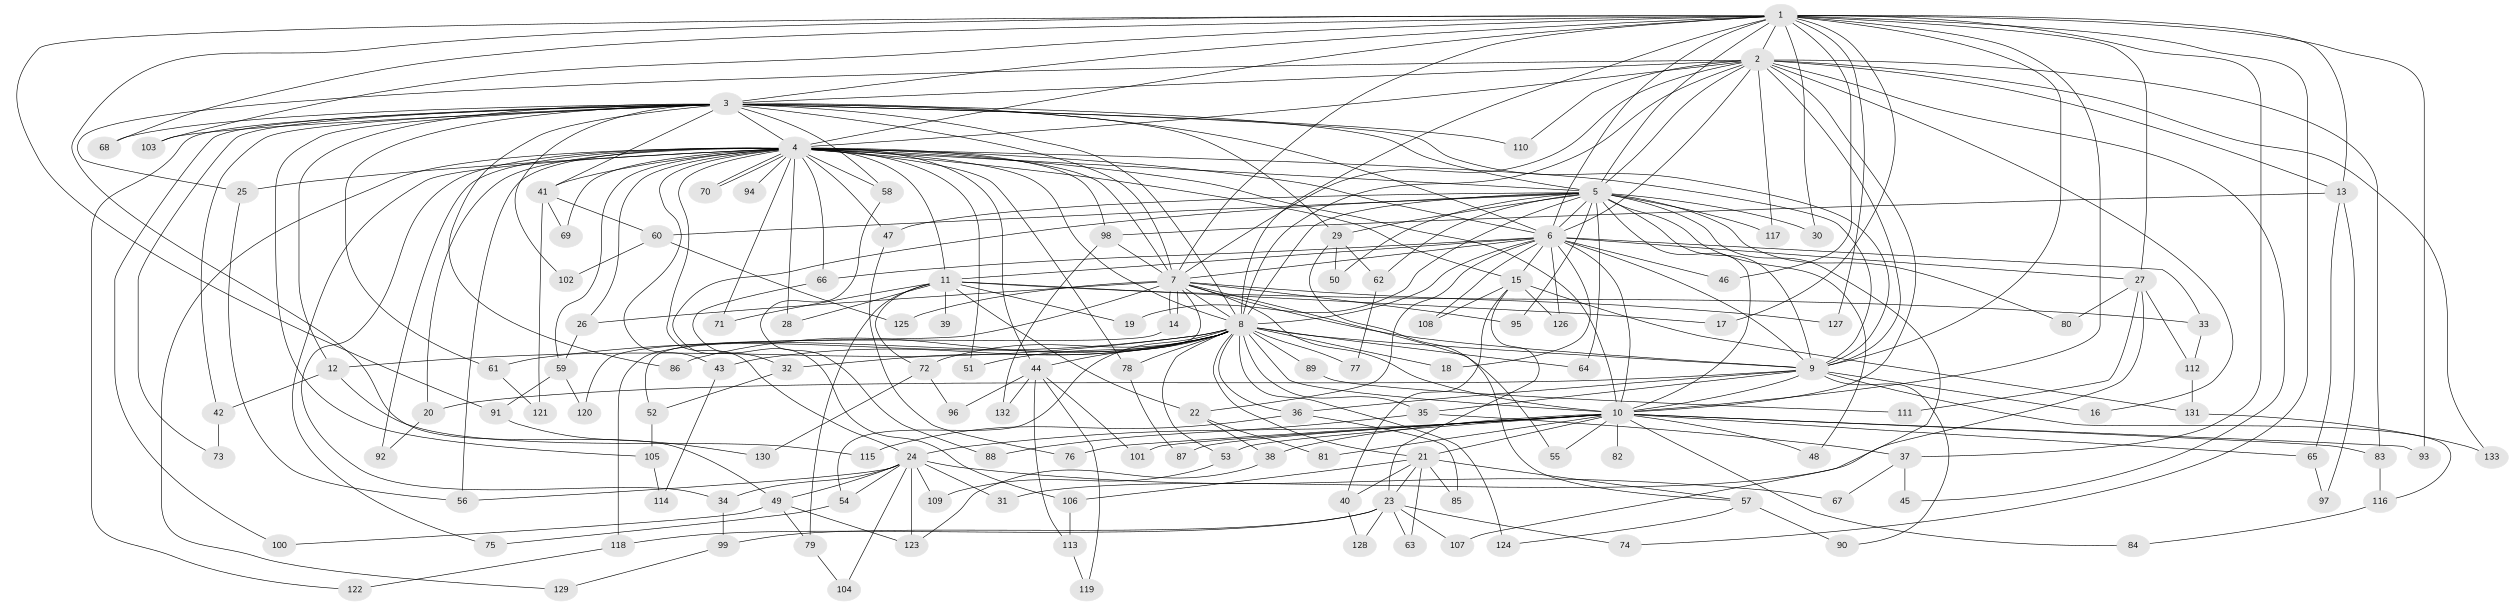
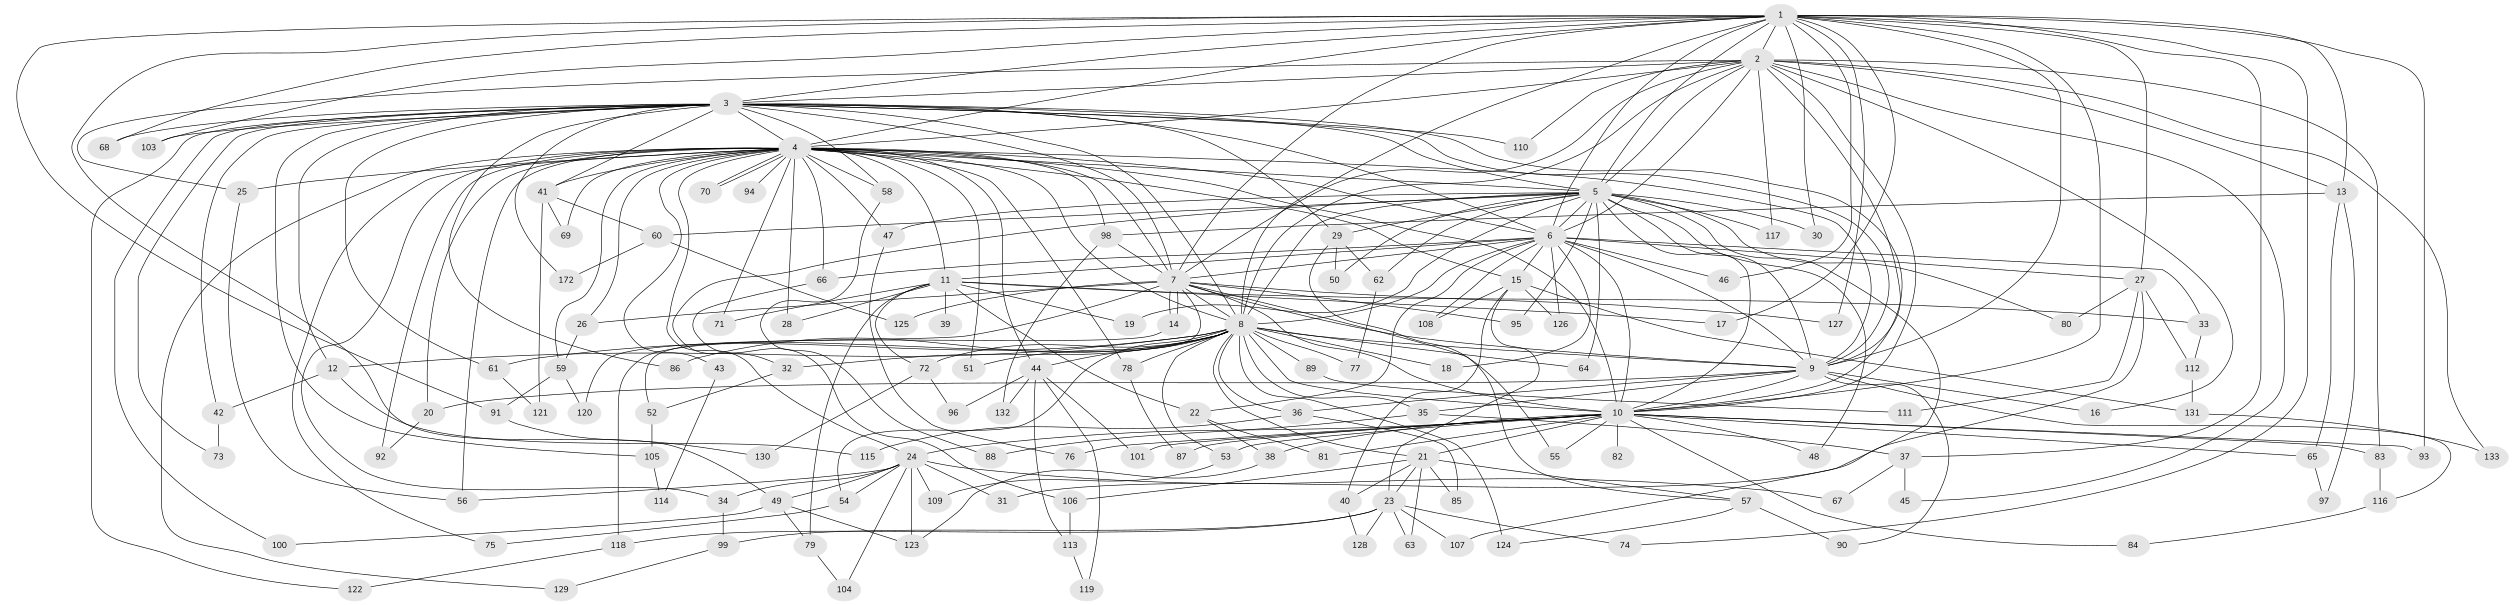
none -> (1509, 161)
(566, 281) -> (566, 281)
(982, 353) -> none
